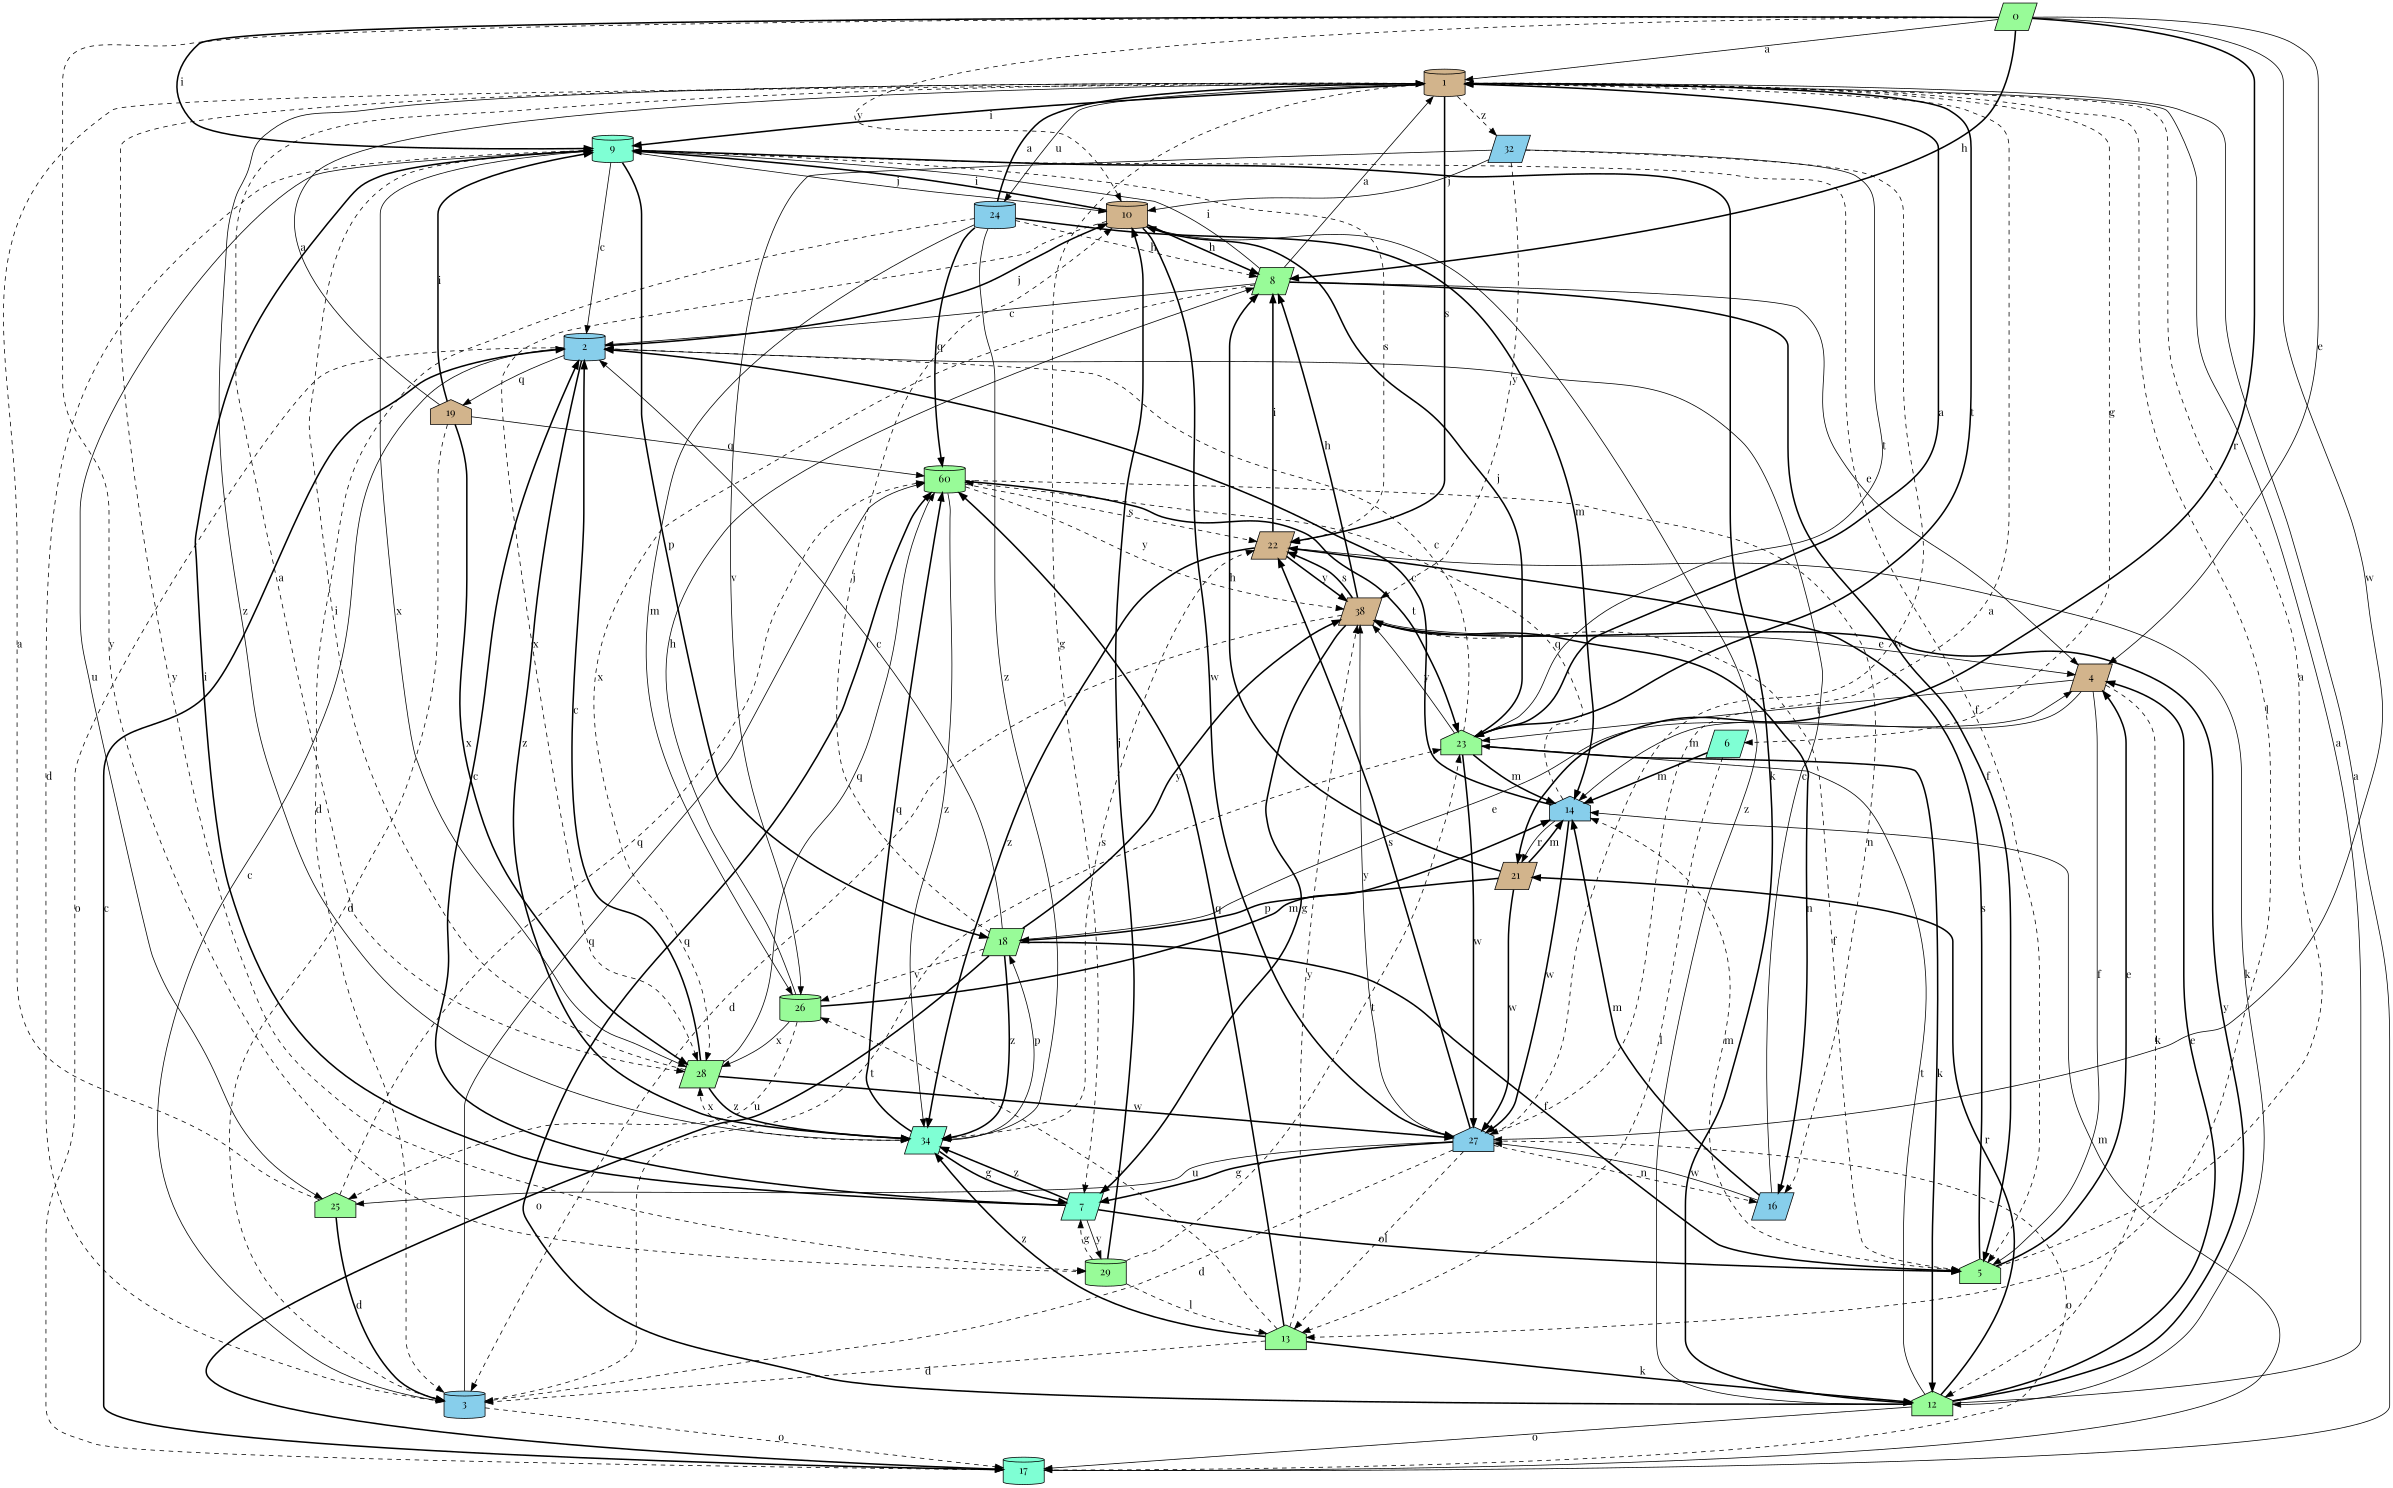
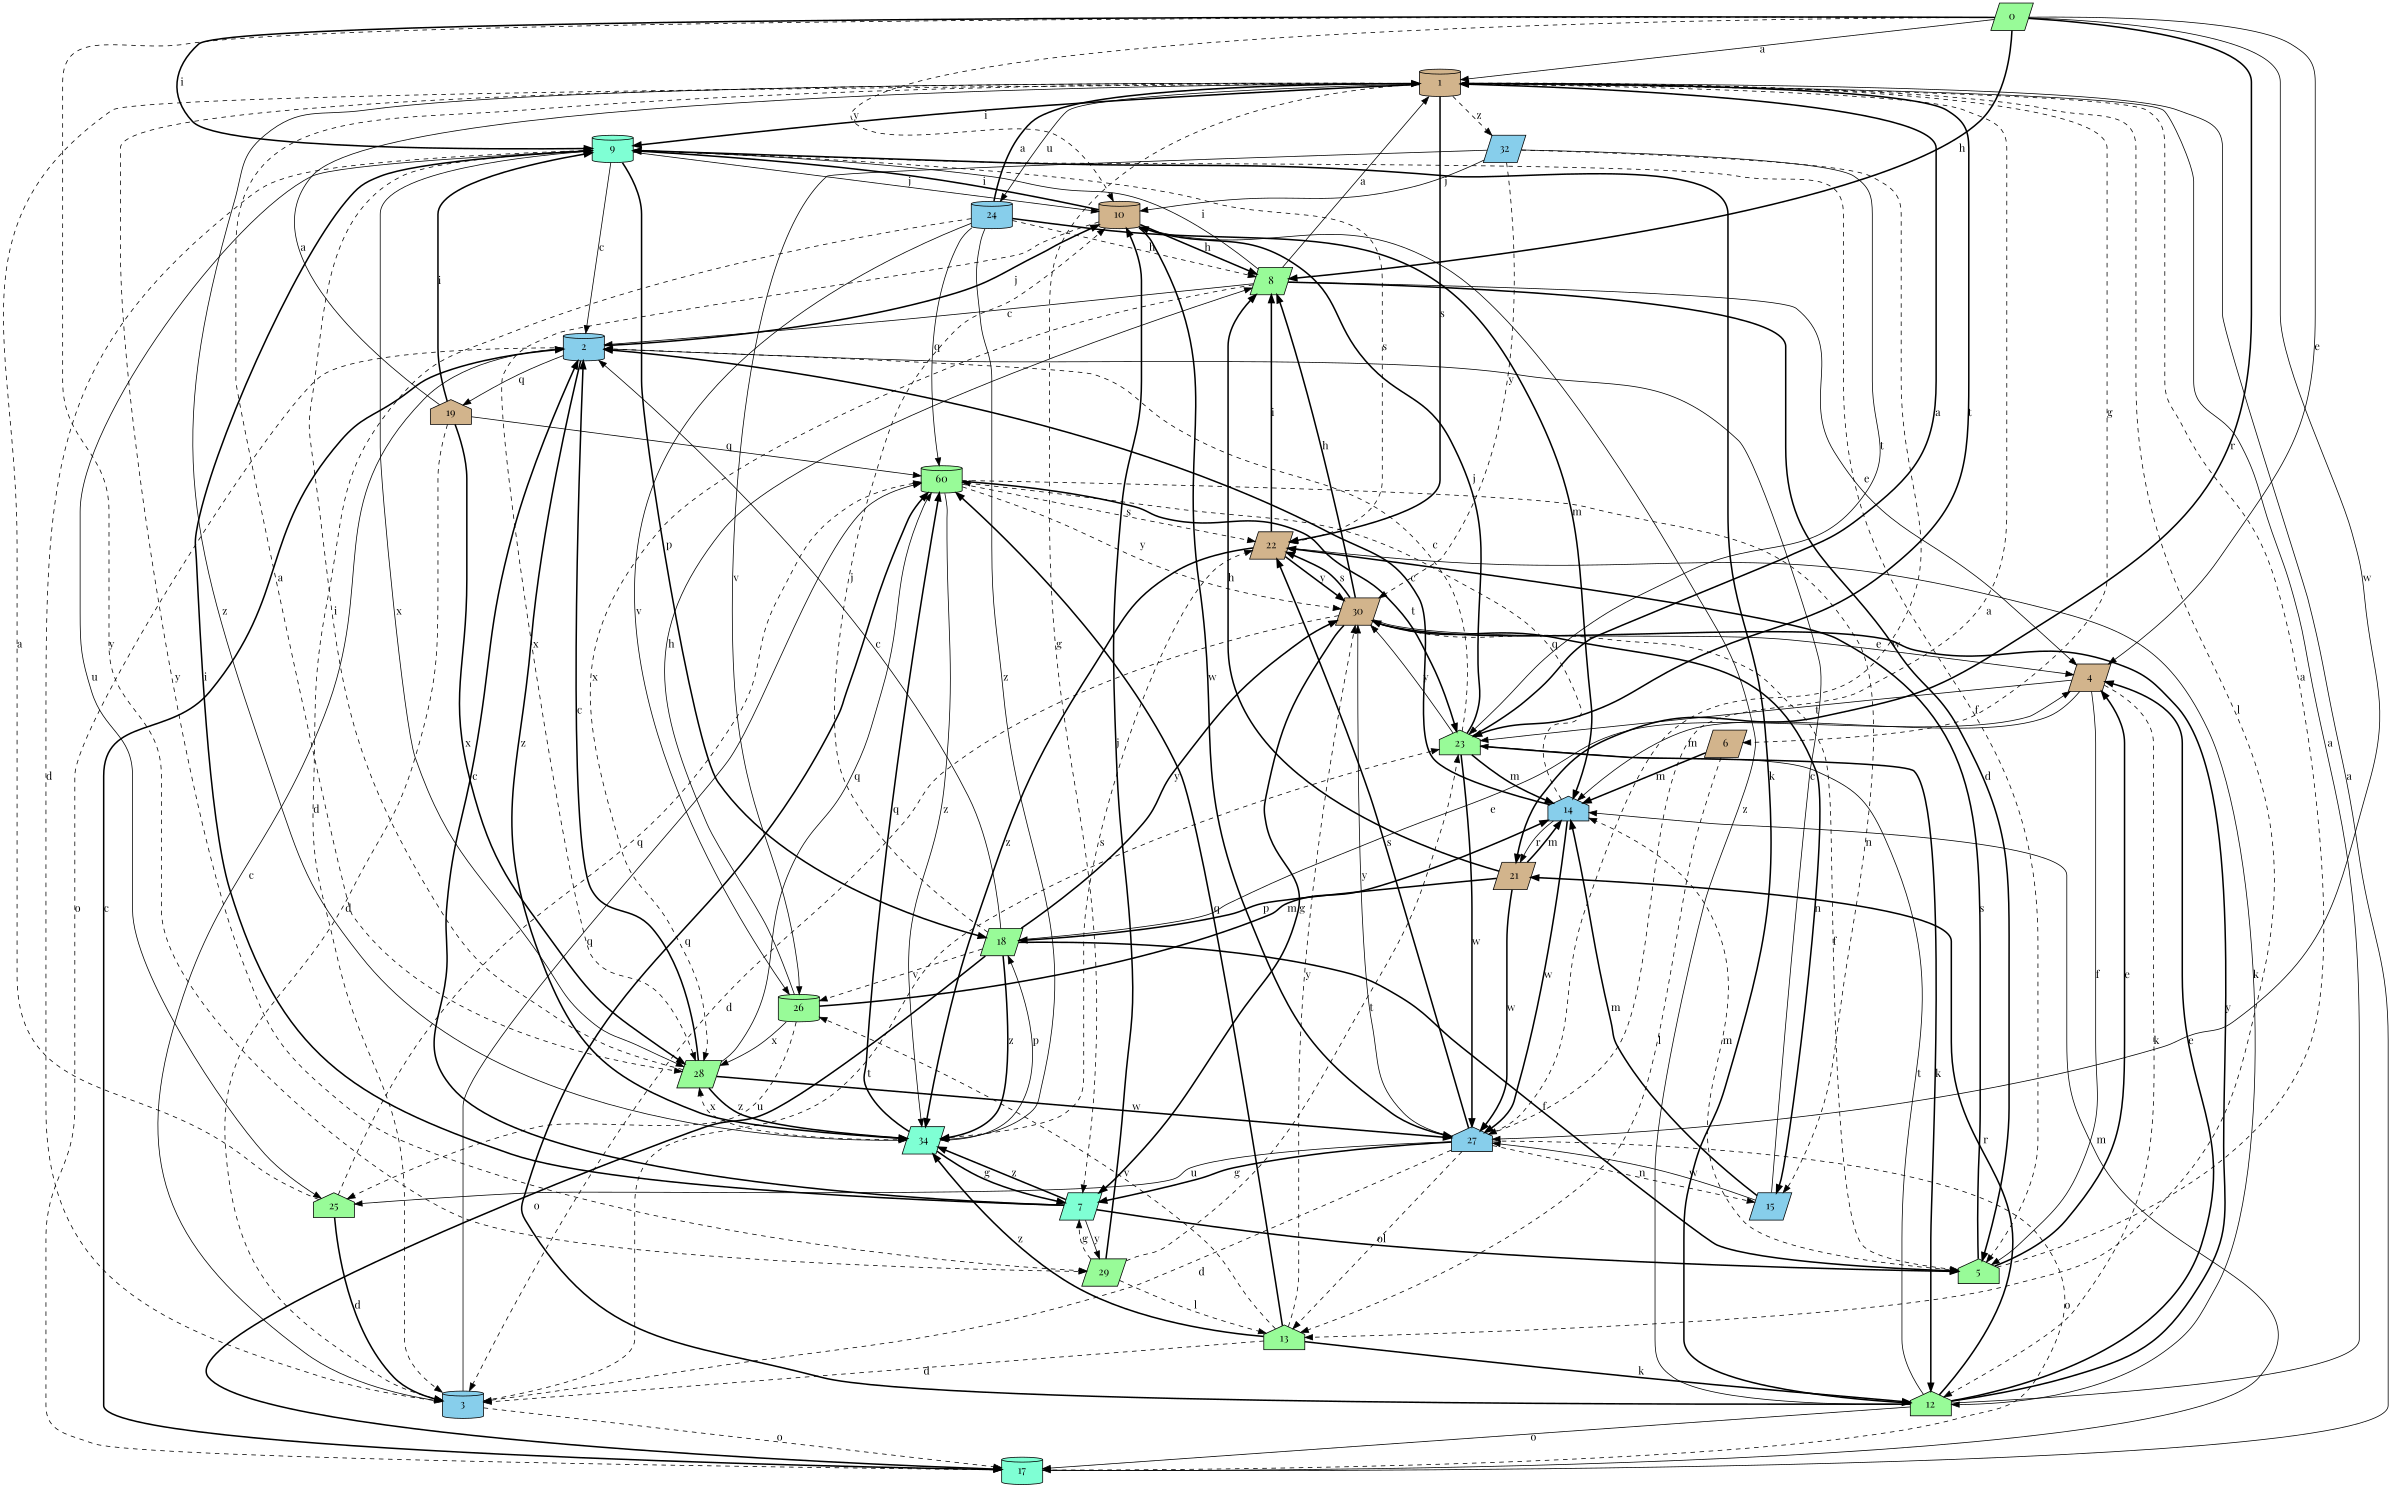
(937, 339) -> (934, 339)
(655, 612) -> (639, 612)
(1360, 612) -> (1358, 612)
(1727, 744) -> (1726, 744)
(1988, 777) -> (1988, 777)
(1773, 1206) -> (1771, 1206)
(1106, 1273) -> (1104, 1273)
